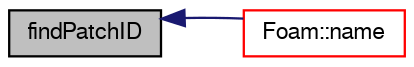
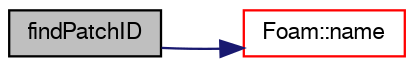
(214, 18) -> (191, 49)
